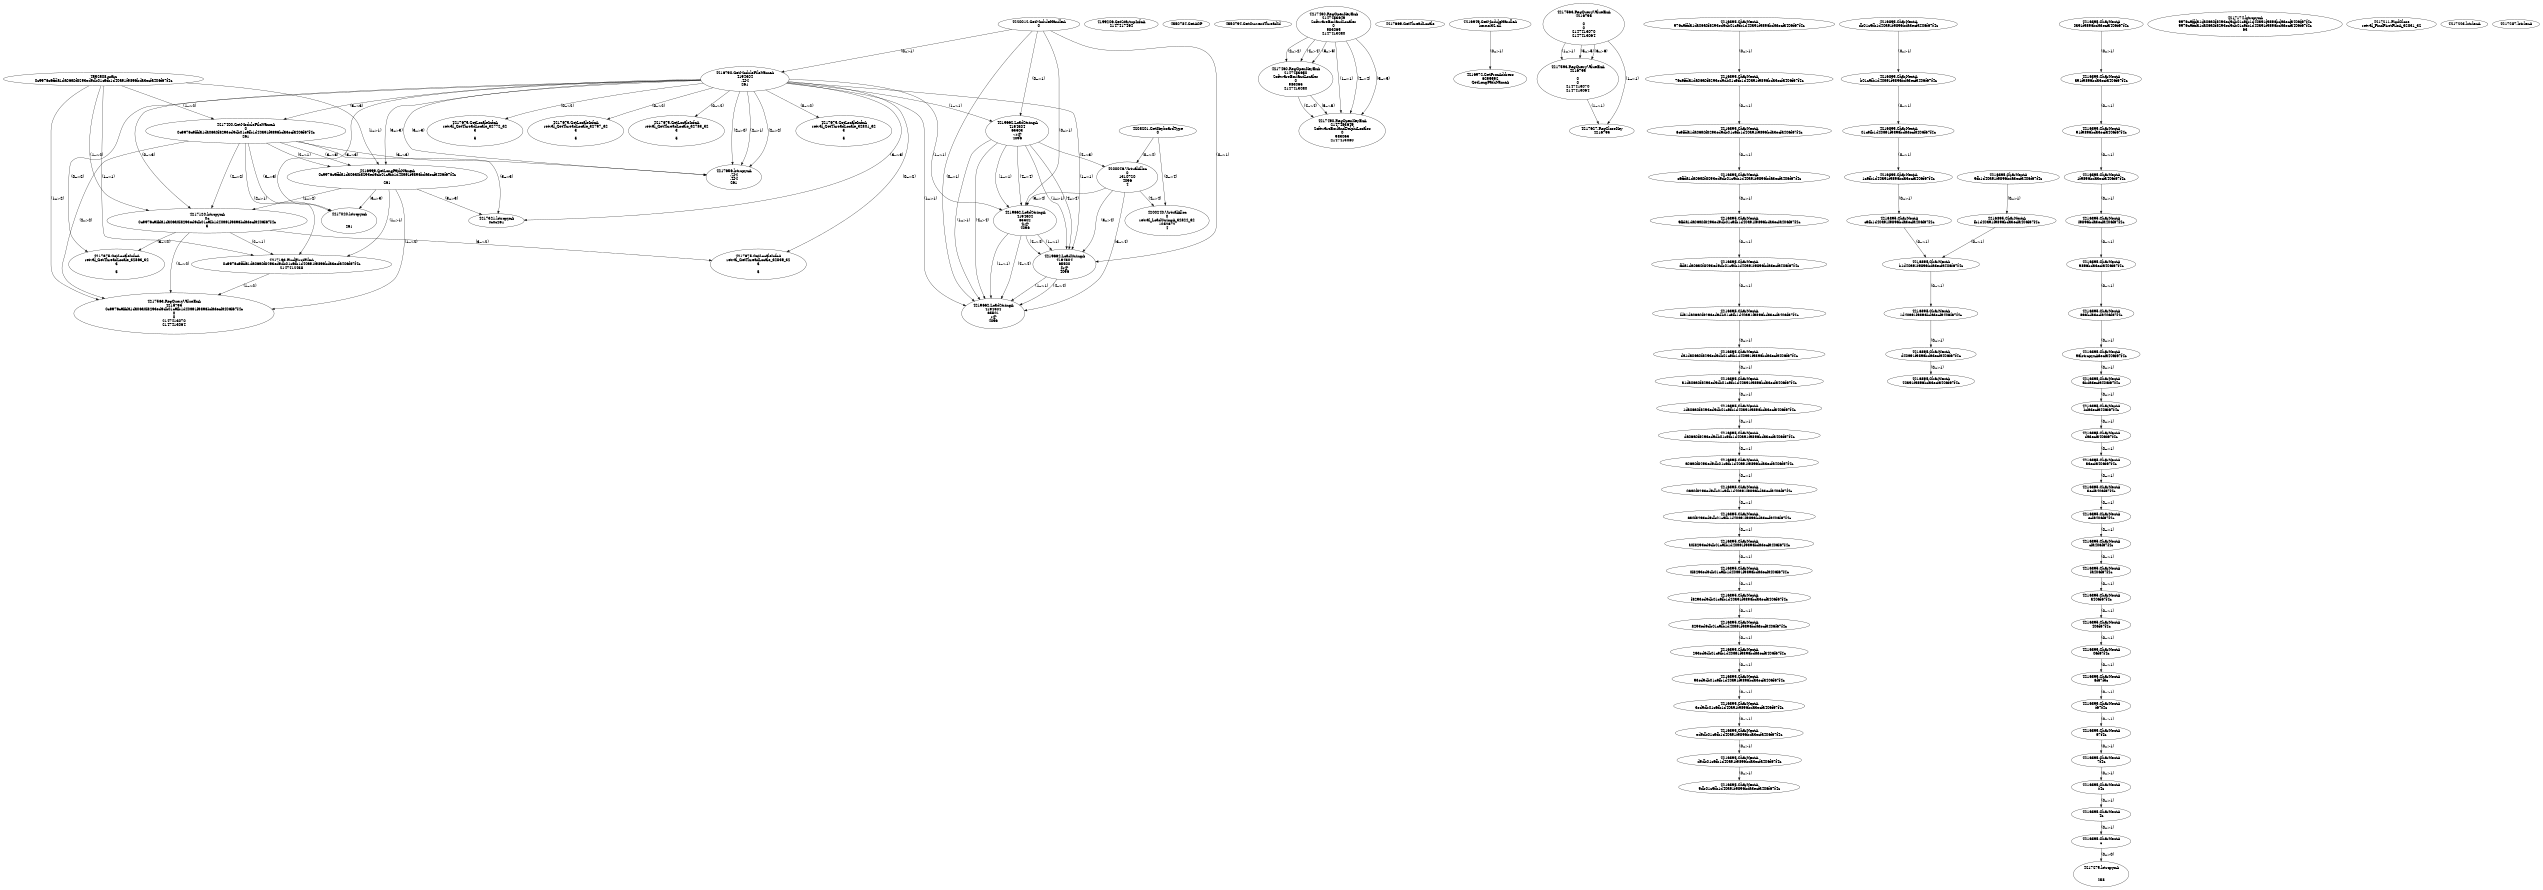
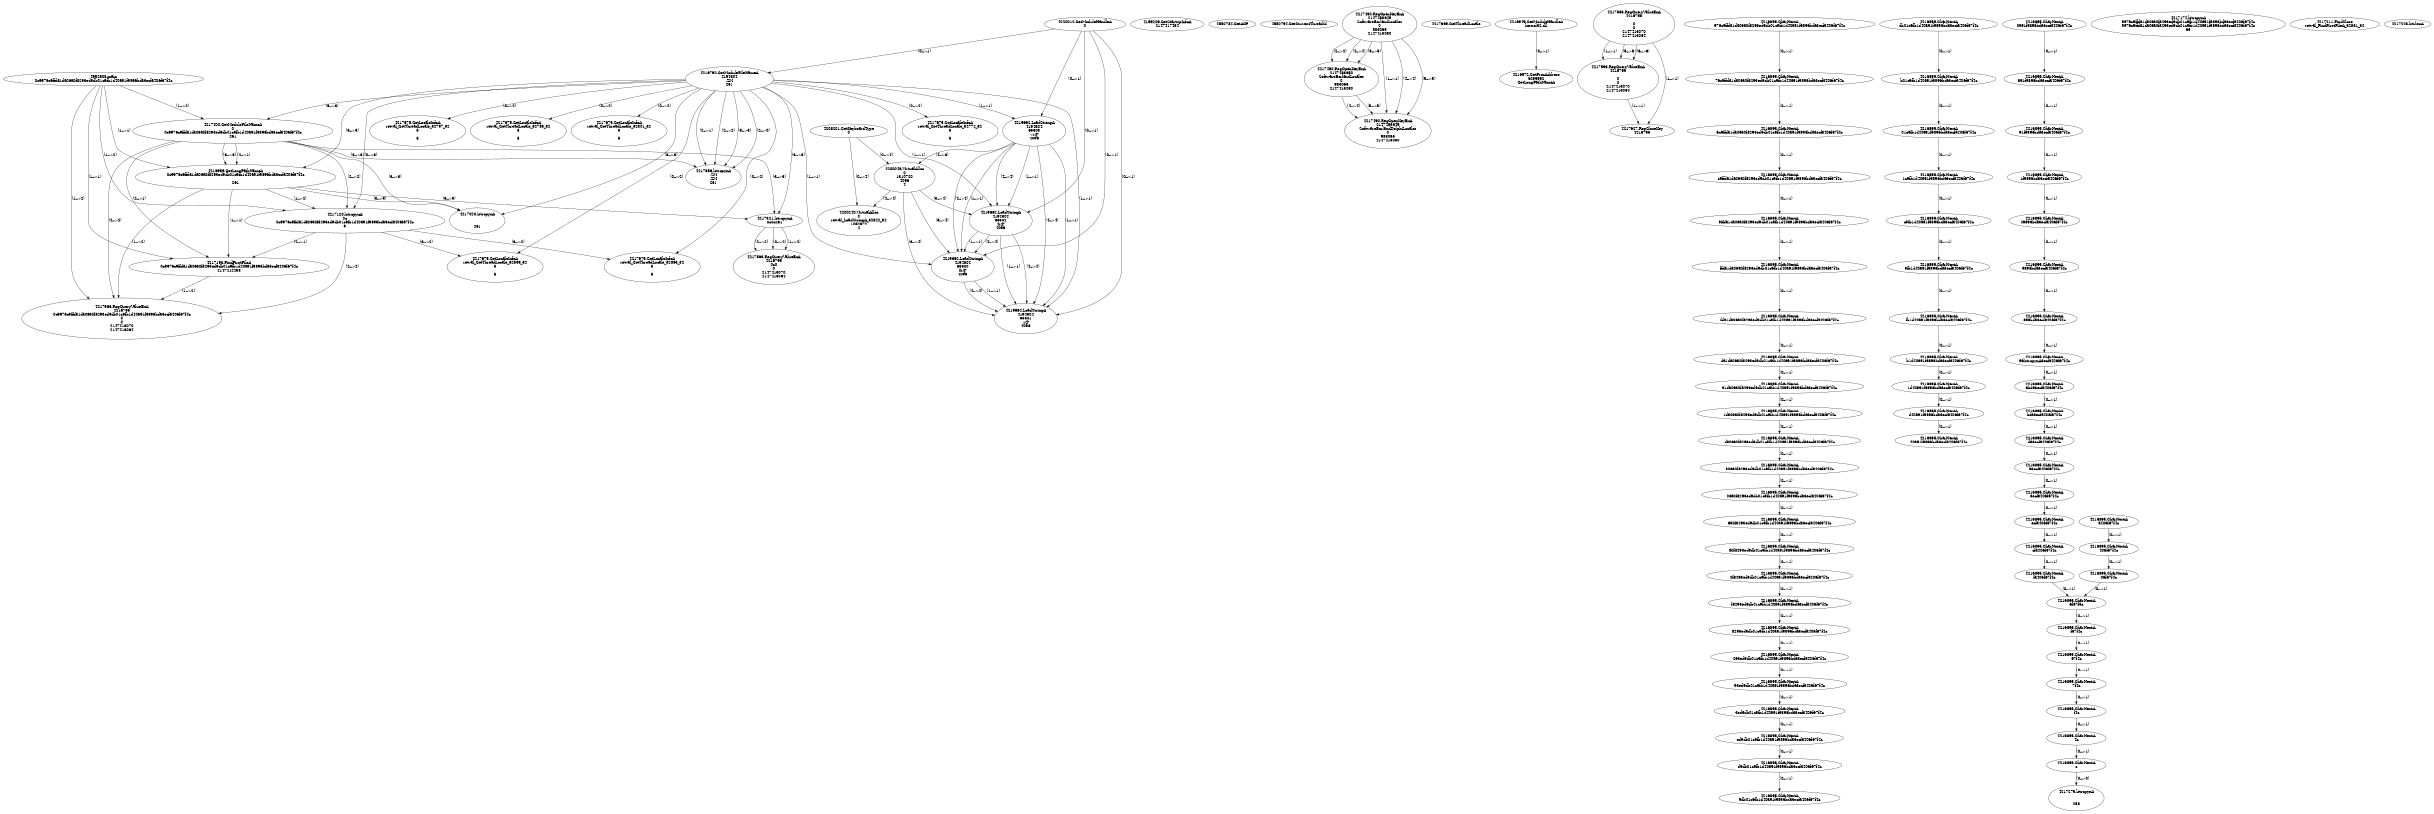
(2516, 24) -> none
(1914, 241) -> (1939, 242)
none -> (774, 267)
(2101, 583) -> (2059, 588)
